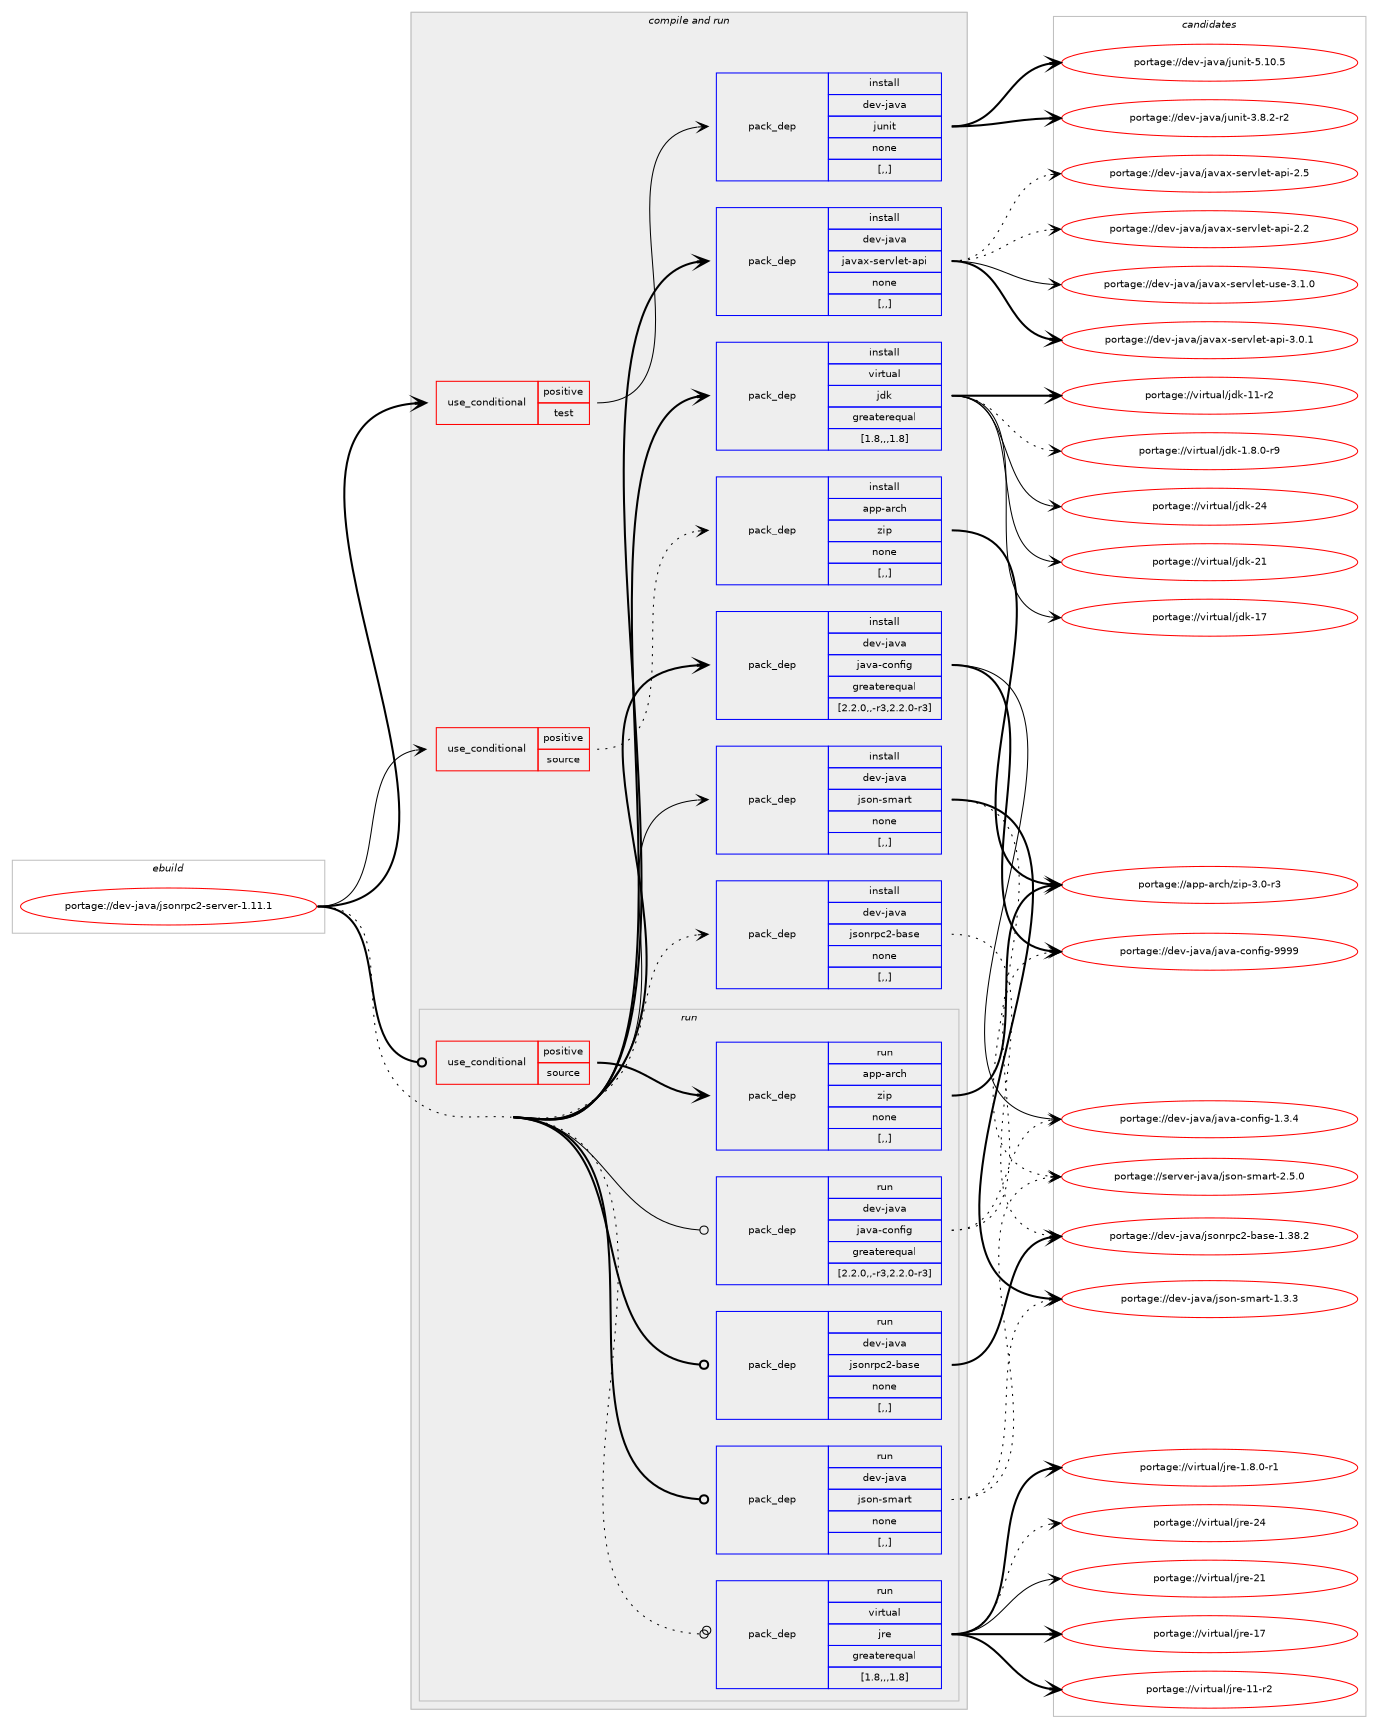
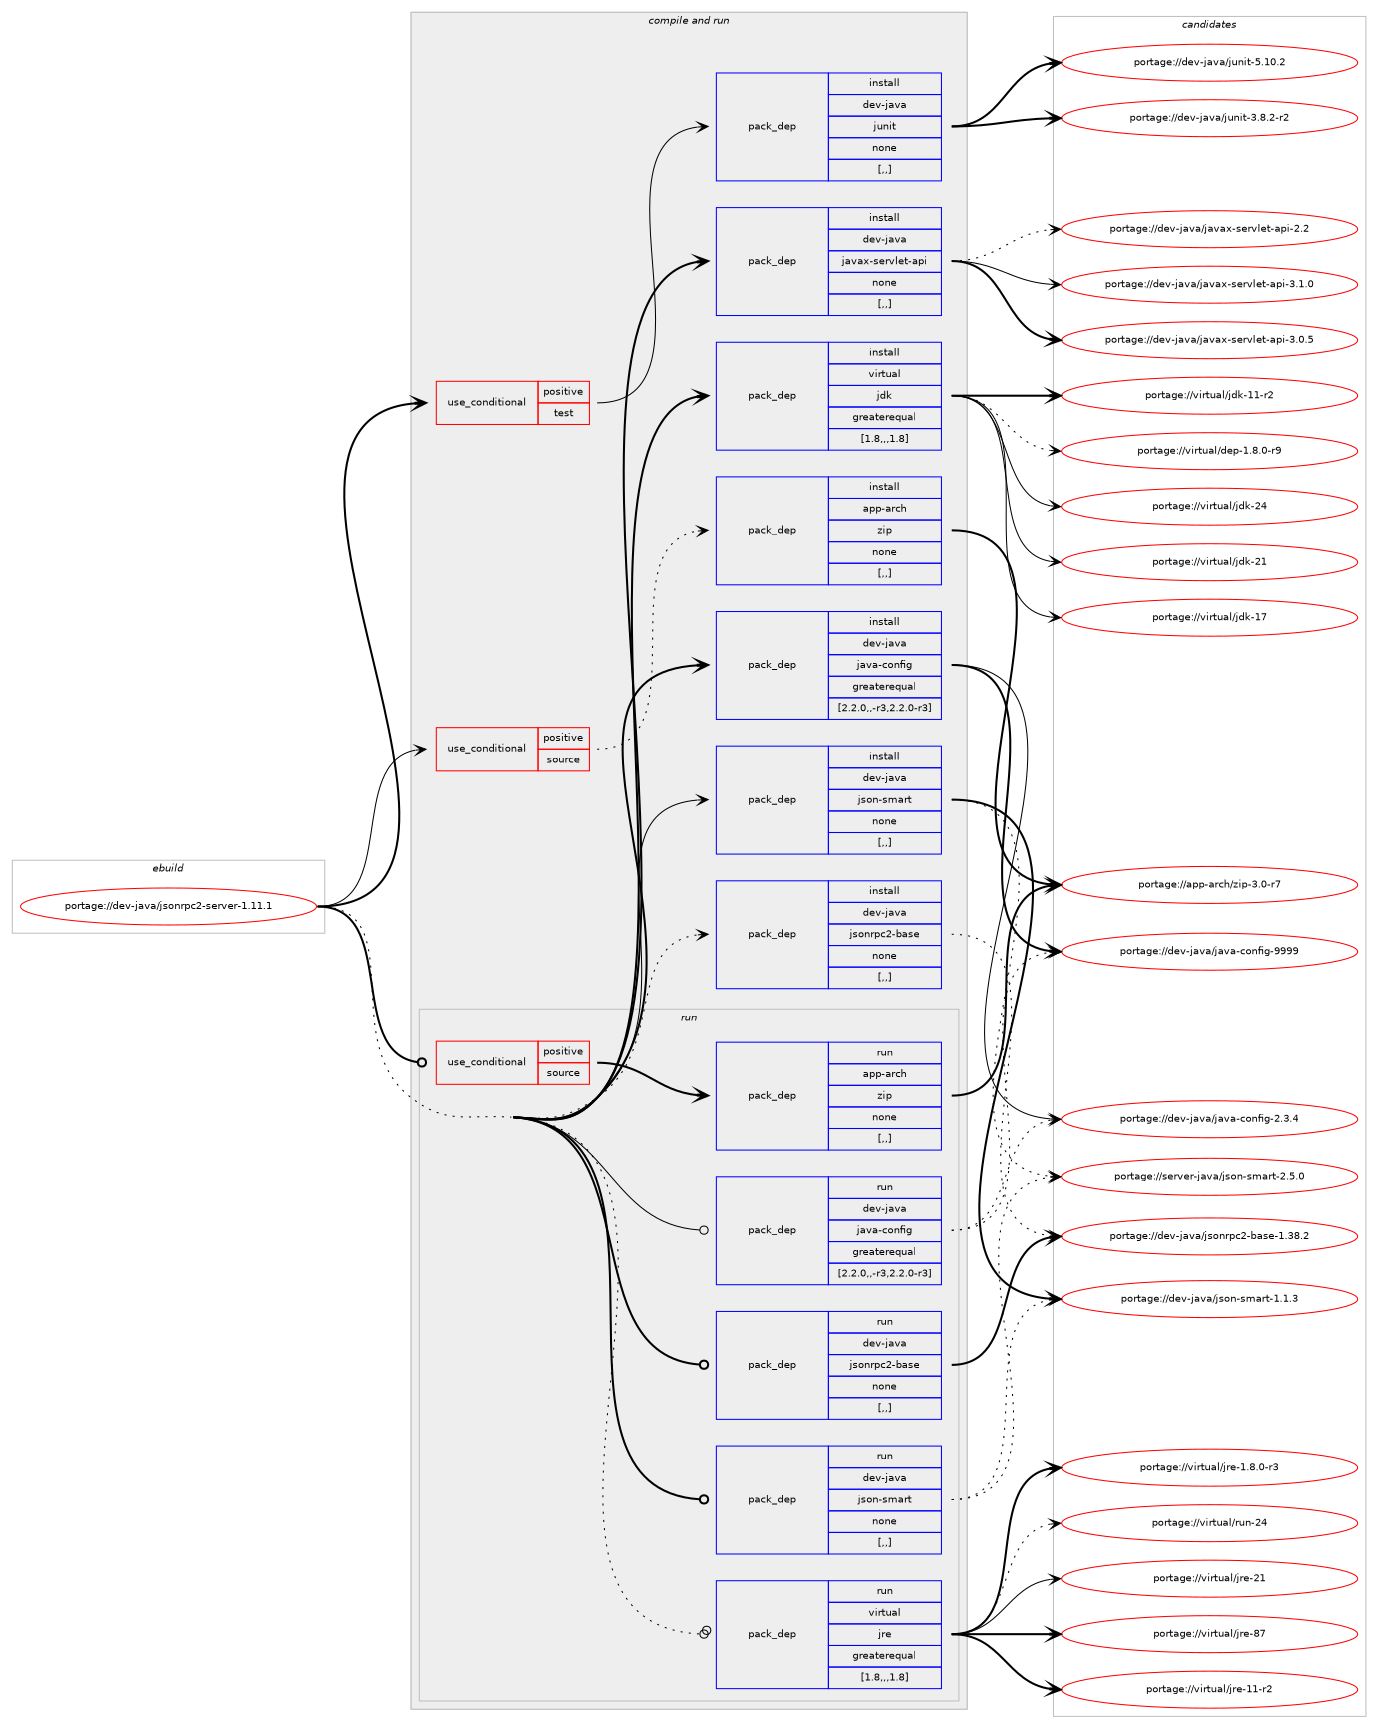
(1210, 63) -> (1210, 63)
(1210, 174) -> none
(1210, 285) -> (1210, 285)
(1210, 340) -> (1210, 340)
(1210, 451) -> (1210, 451)
(1210, 885) -> (1210, 885)
(1210, 1119) -> (1210, 1119)
(1210, 1299) -> (1210, 1299)
(1210, 1468) -> (1210, 1468)
(1210, 1523) -> (1210, 1523)
(1210, 1634) -> (1210, 1634)
